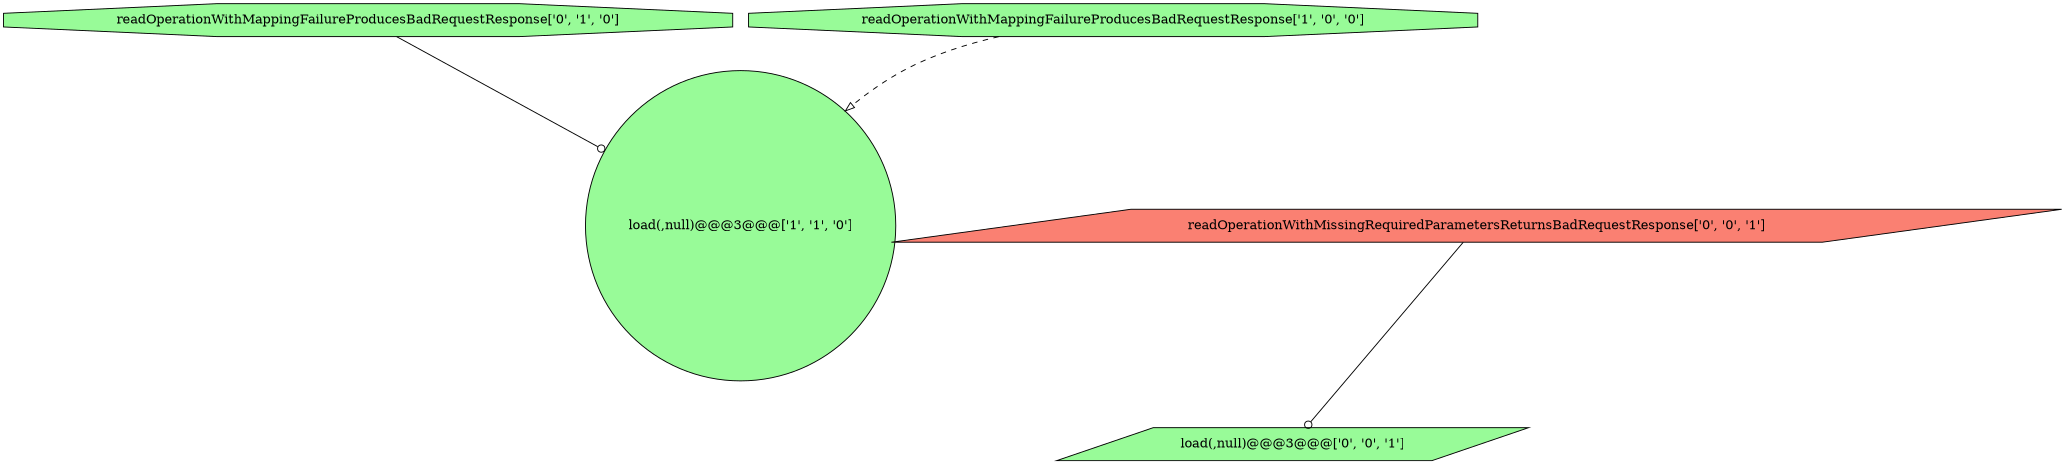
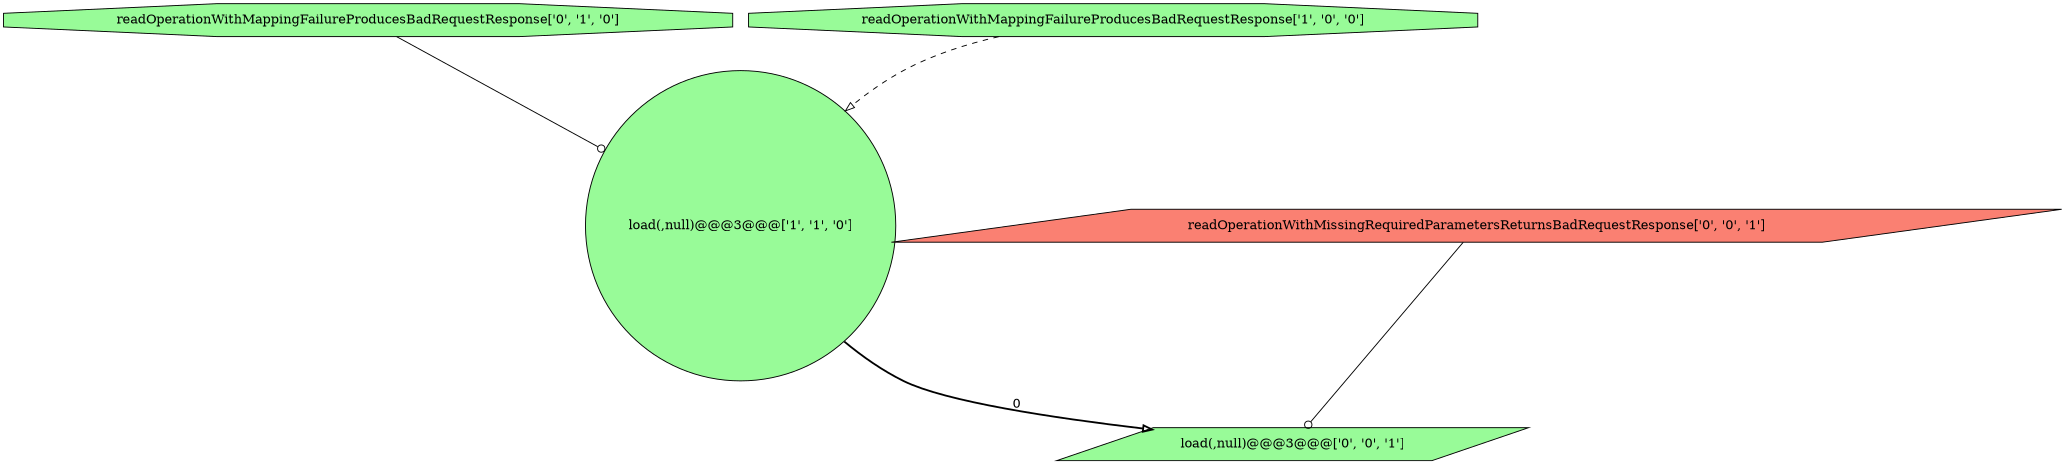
none -> (987, 405)
